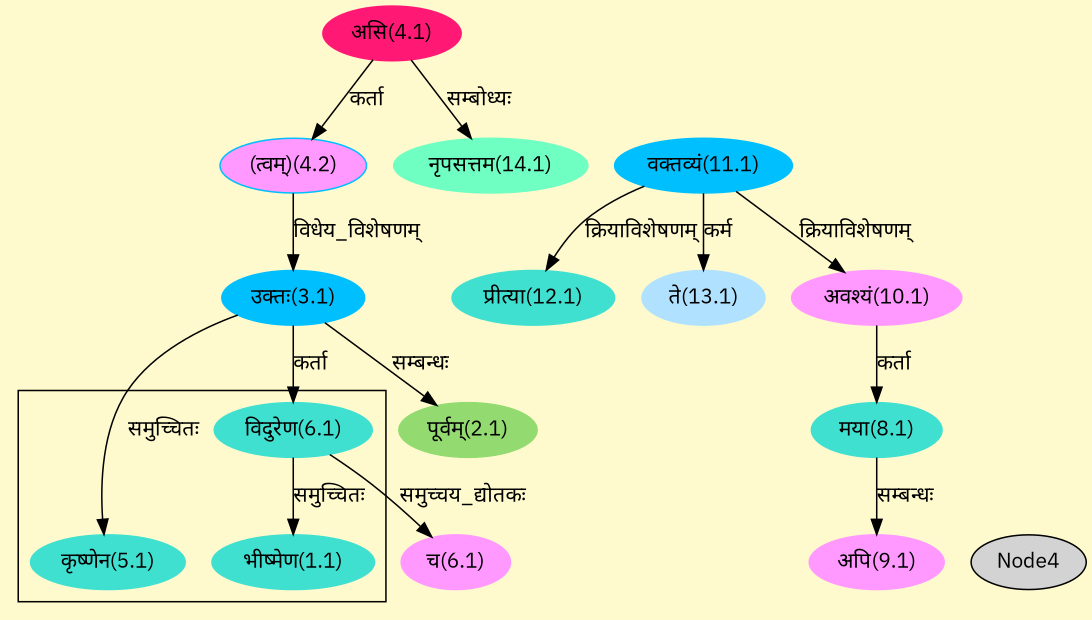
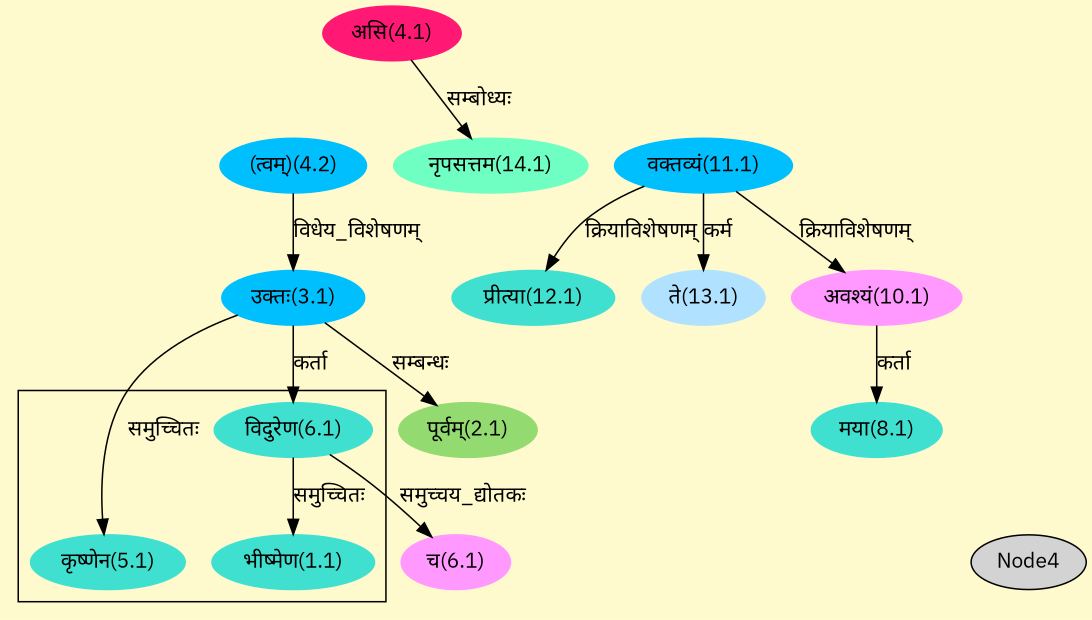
(347, 93) -> none
(293, 166) -> (293, 166)
(877, 562) -> none
